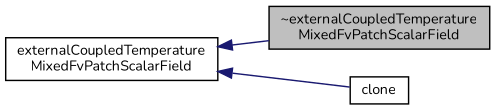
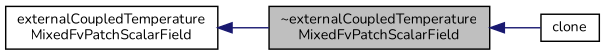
(291, 80) -> (523, 28)
